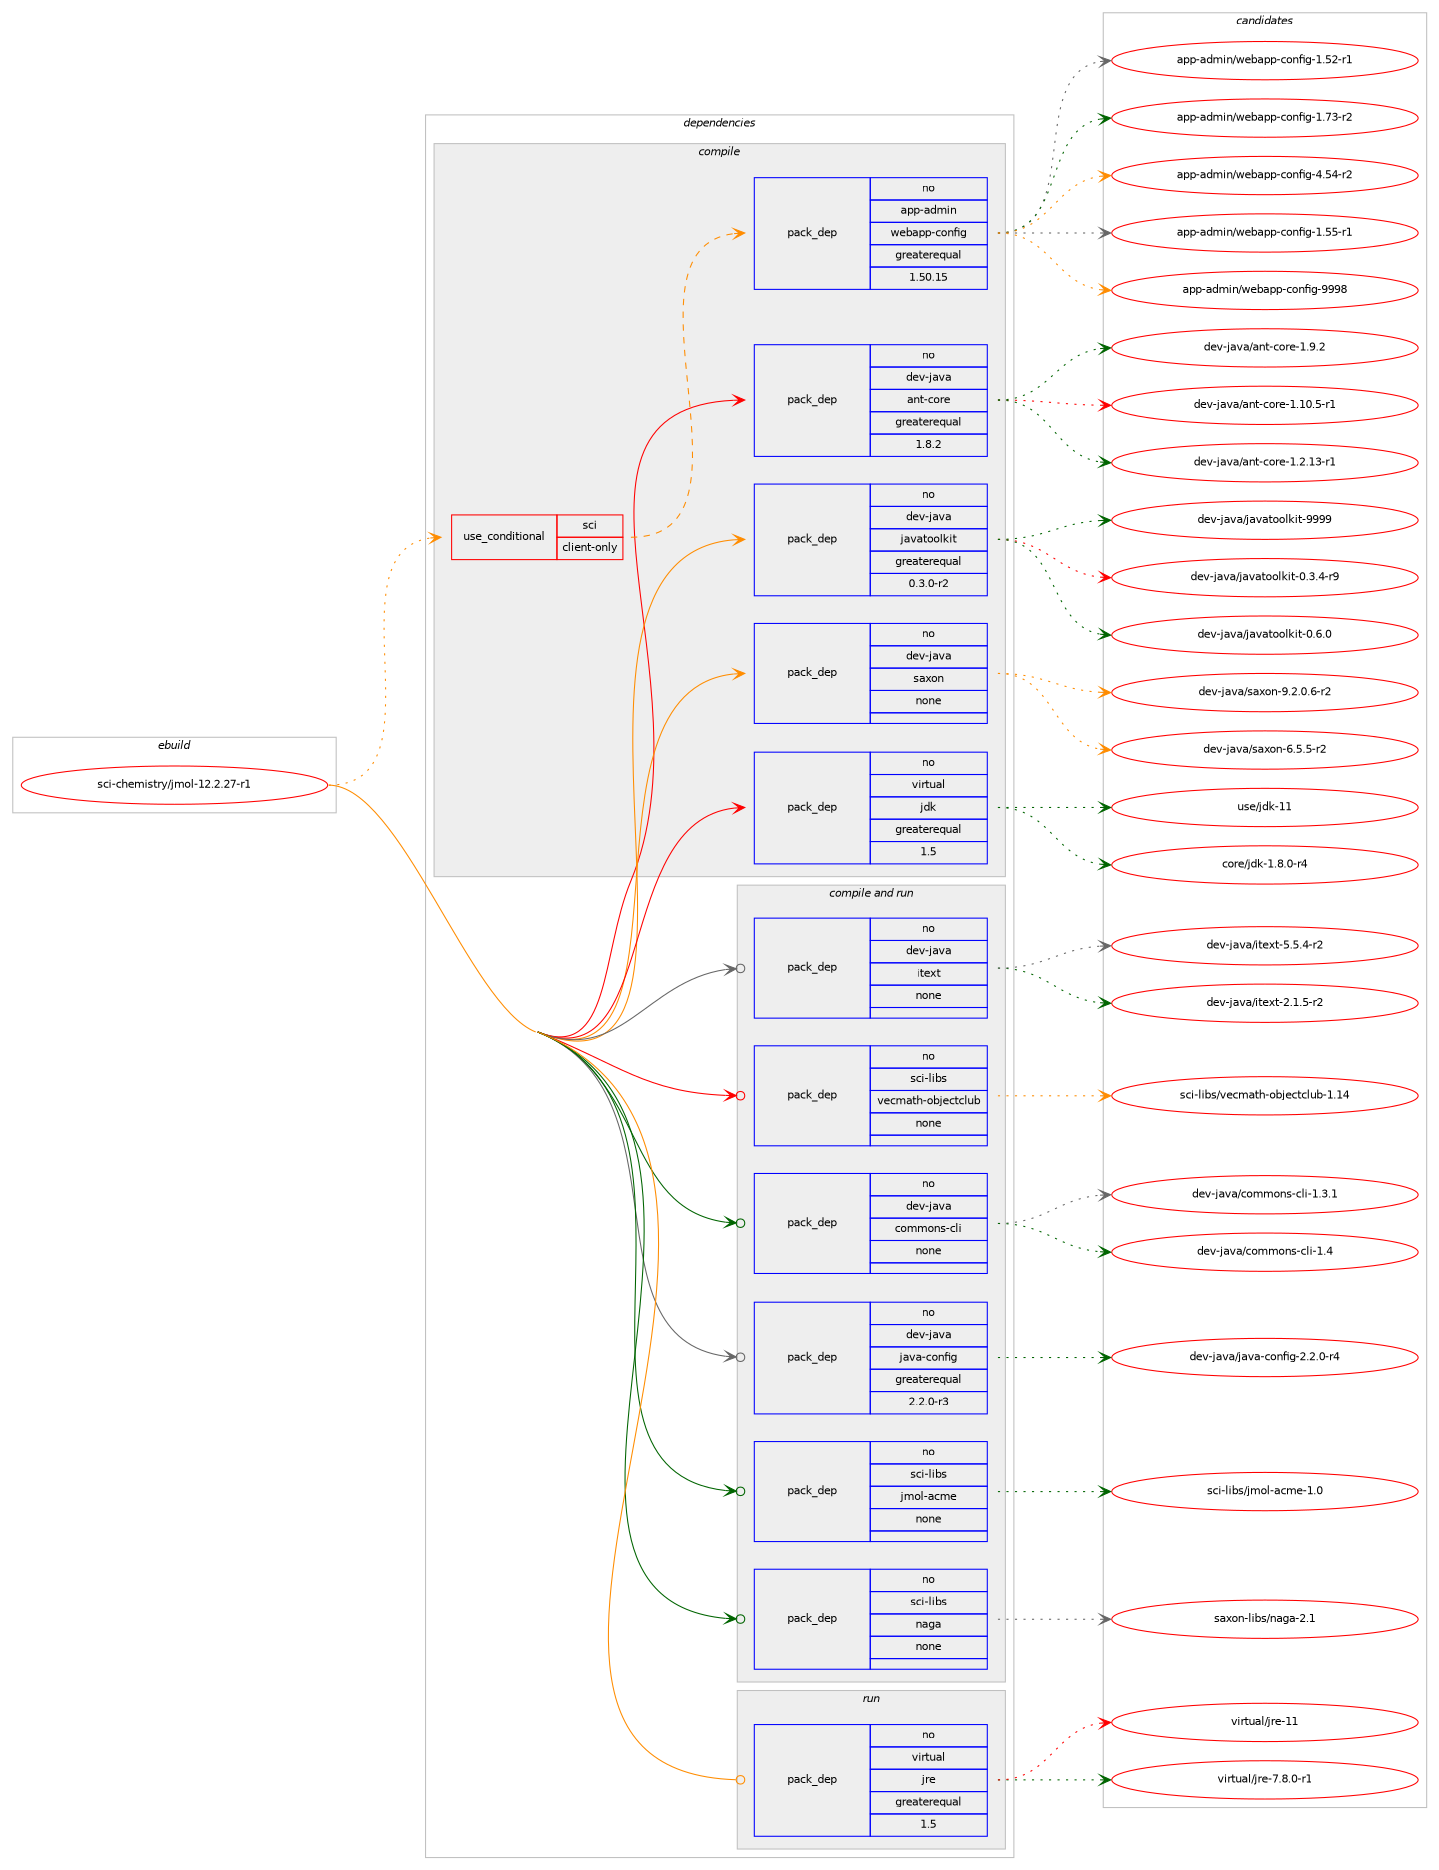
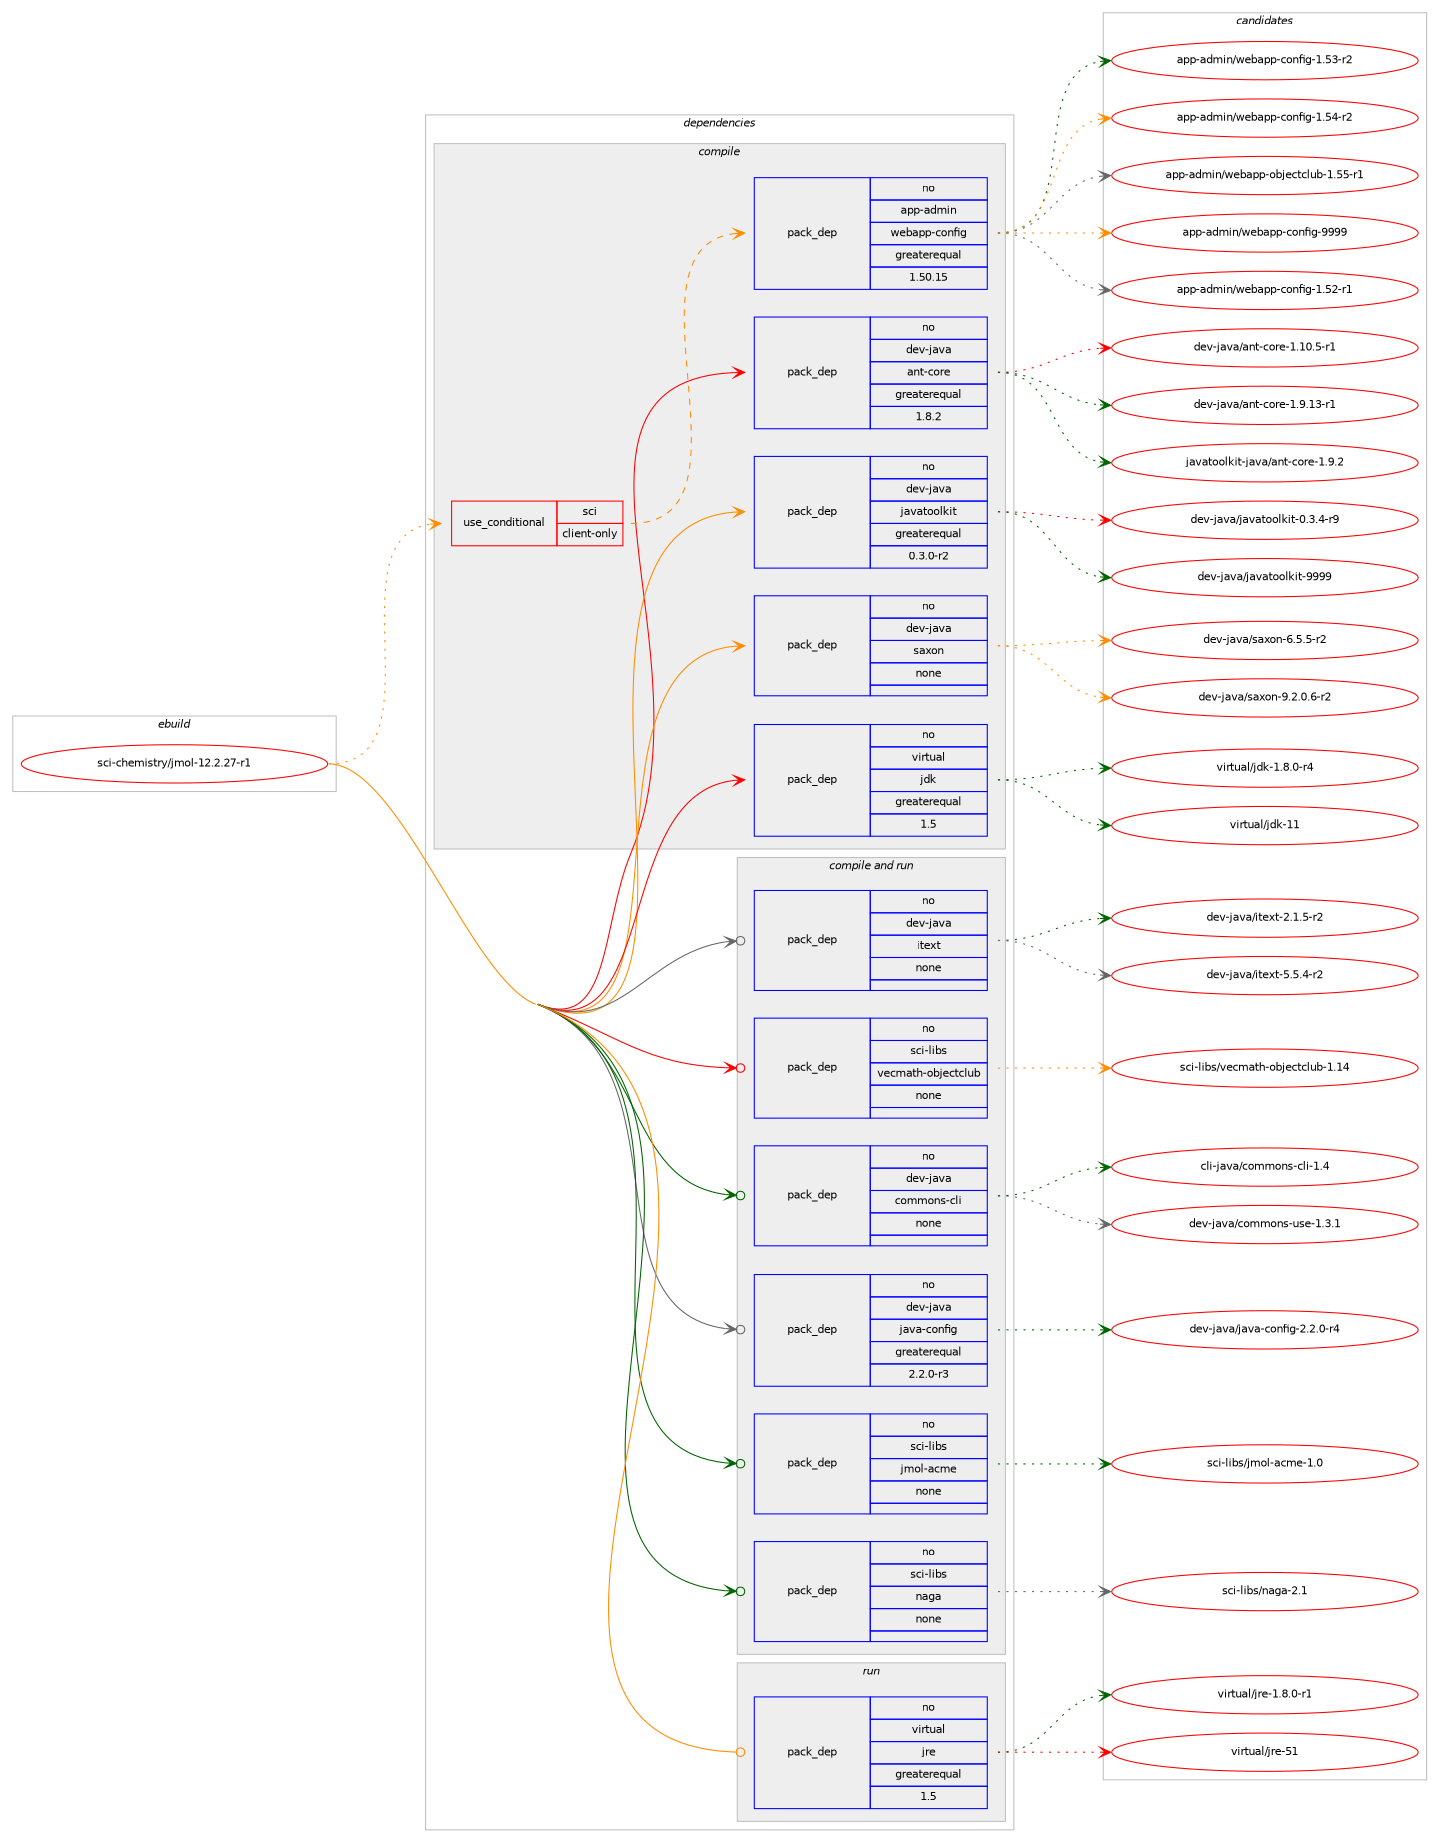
(1265, 118) -> (1265, 61)
(1265, 176) -> (1265, 118)
(1265, 233) -> (1265, 176)
(1265, 290) -> (1265, 233)
(1265, 348) -> (1265, 463)
(1265, 463) -> (1265, 405)
(1265, 635) -> none
(1265, 807) -> (1265, 826)
(1265, 865) -> (1265, 768)
(1265, 1195) -> (1265, 1225)
(1265, 1252) -> (1265, 1167)
(1265, 1619) -> (1265, 1592)
(1265, 1722) -> (1265, 1752)
(1265, 1780) -> (1265, 1695)
